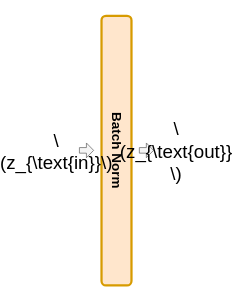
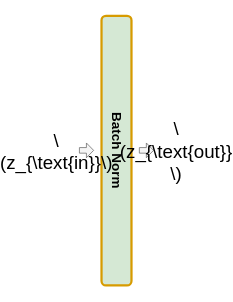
(117, 150) -> (117, 150)
